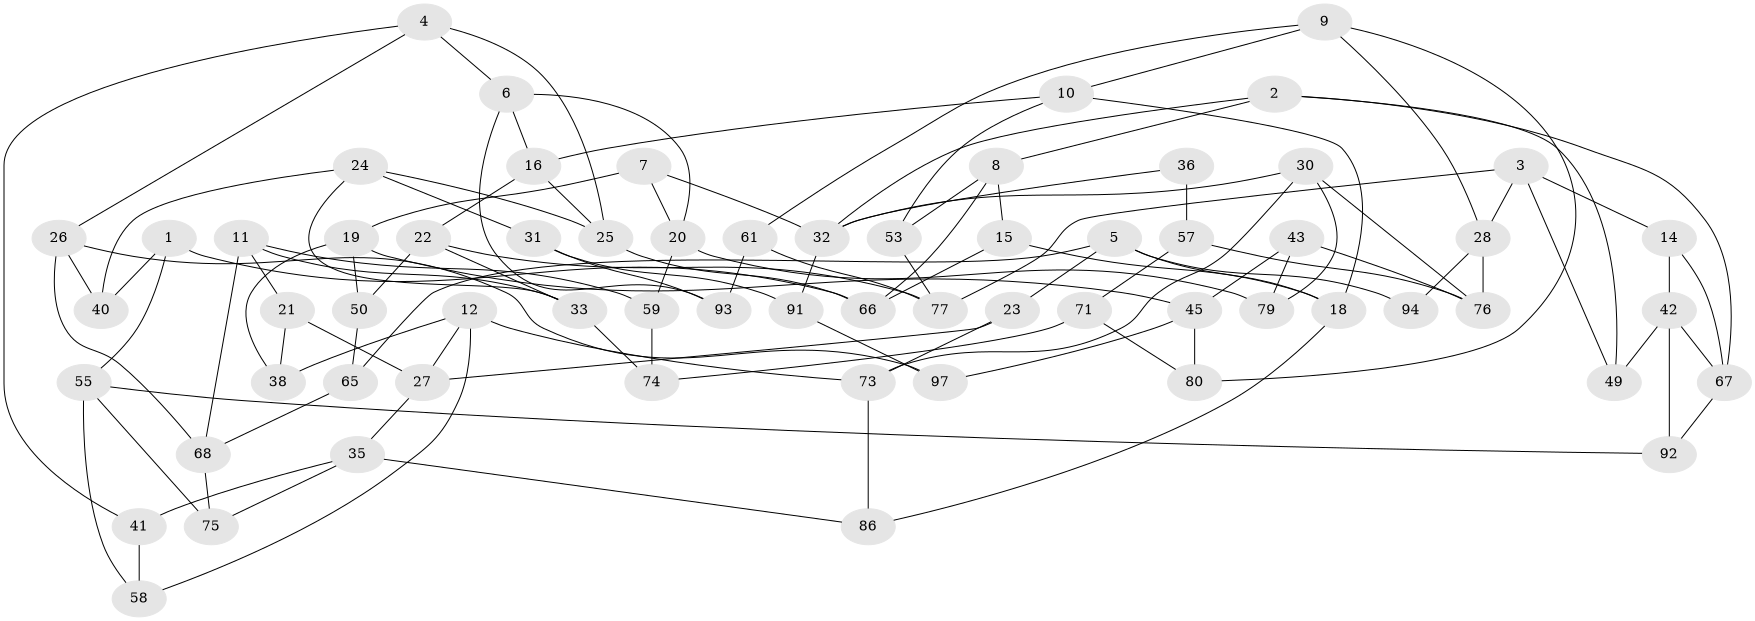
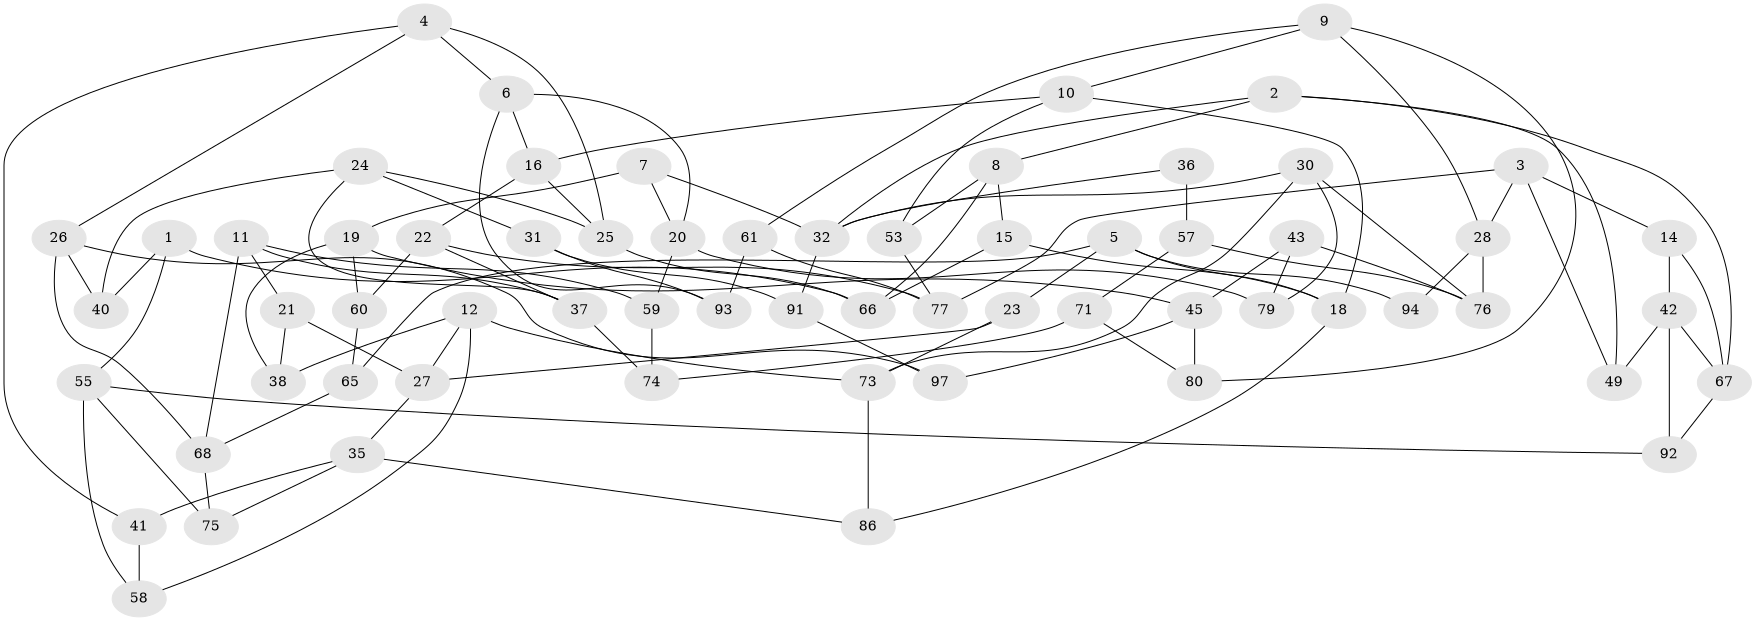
(359, 310) -> (359, 310)
(580, 310) -> (580, 310)
